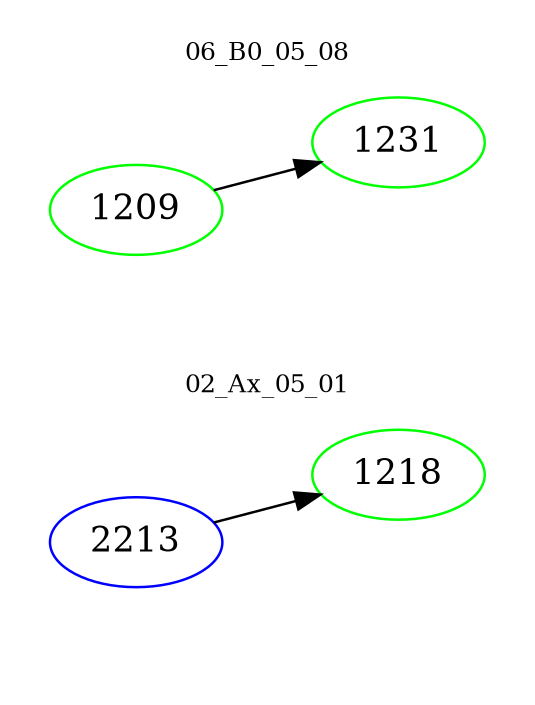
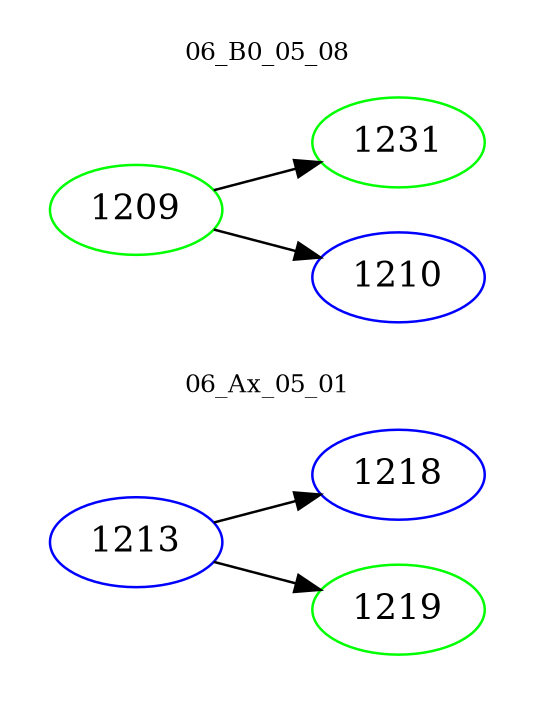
none -> (399, 277)
(267, 386) -> (267, 386)
(399, 475) -> (399, 475)
(136, 542) -> (136, 542)
none -> (399, 610)
